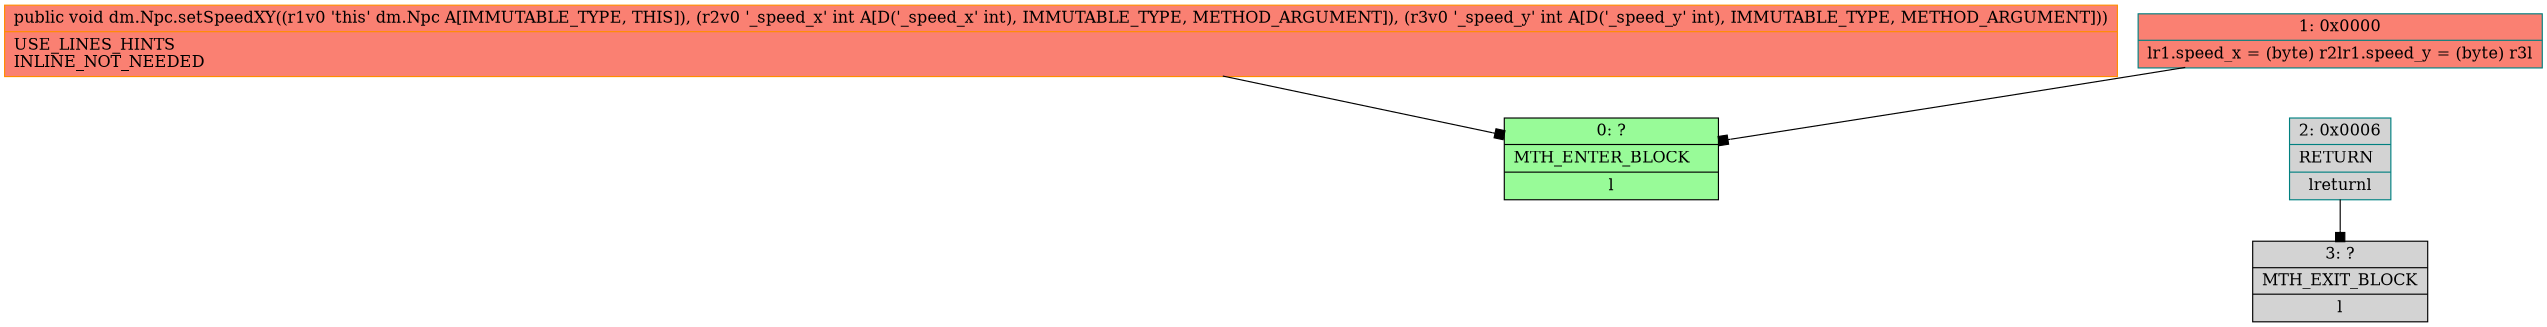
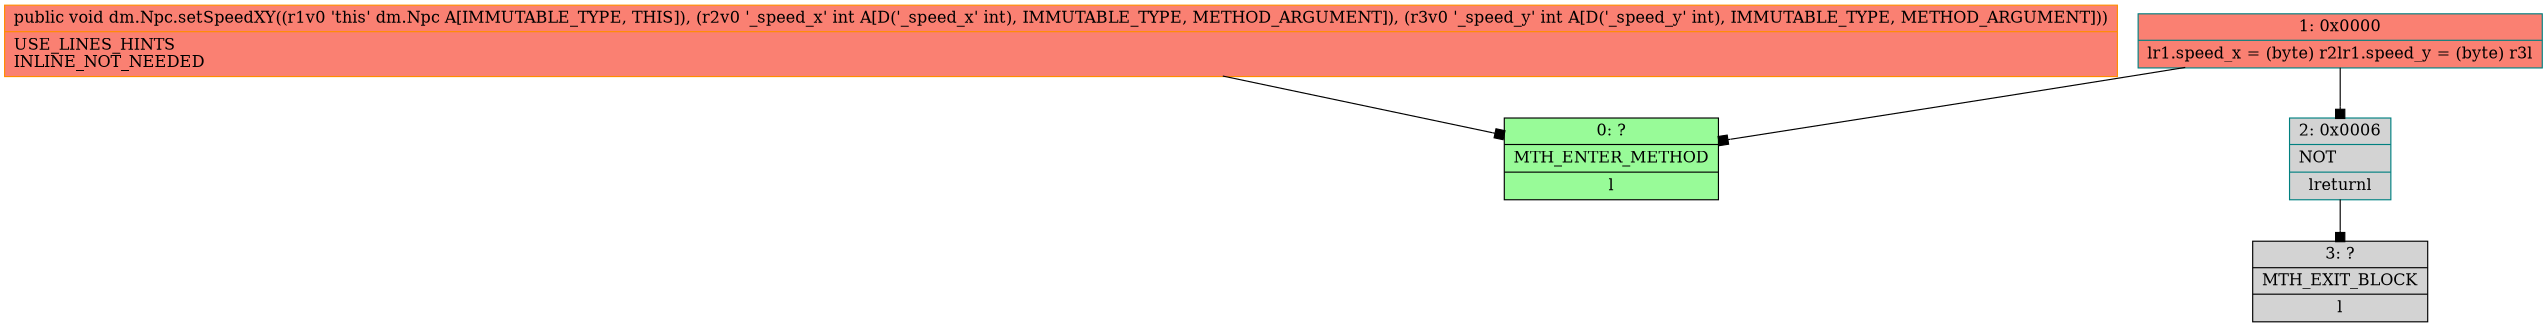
none -> (2340, 87)
(1602, 158) -> (1611, 158)
(2336, 158) -> (2318, 158)
